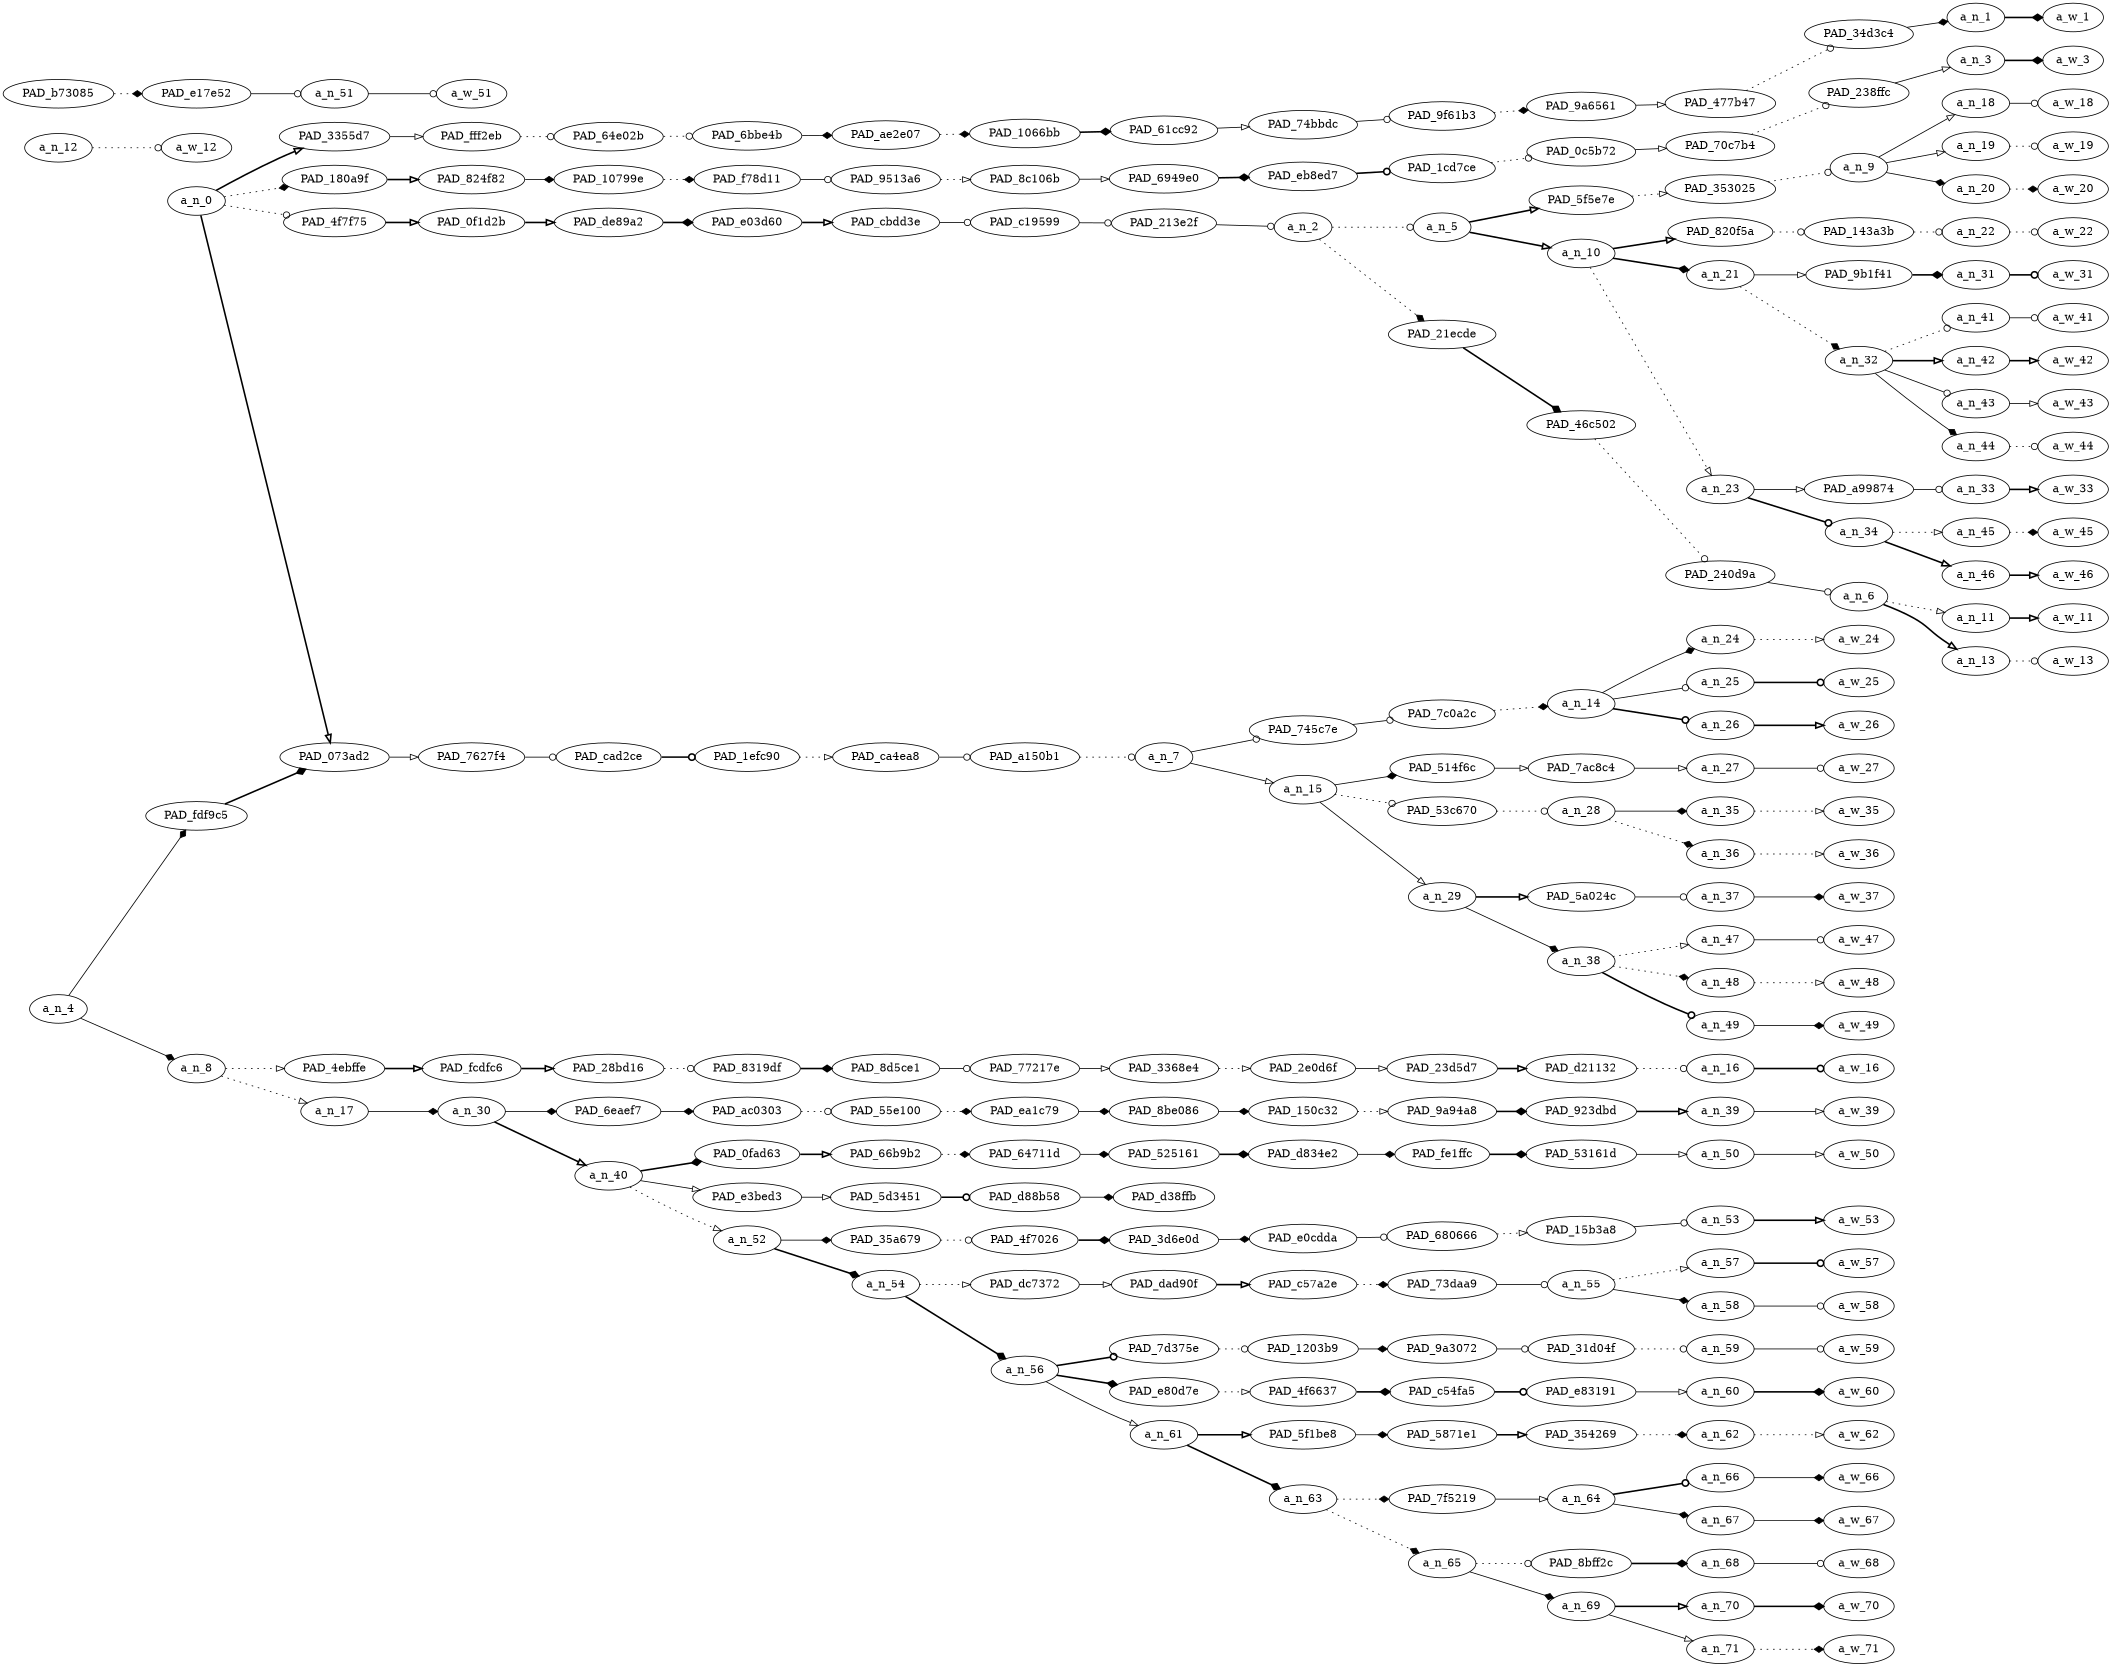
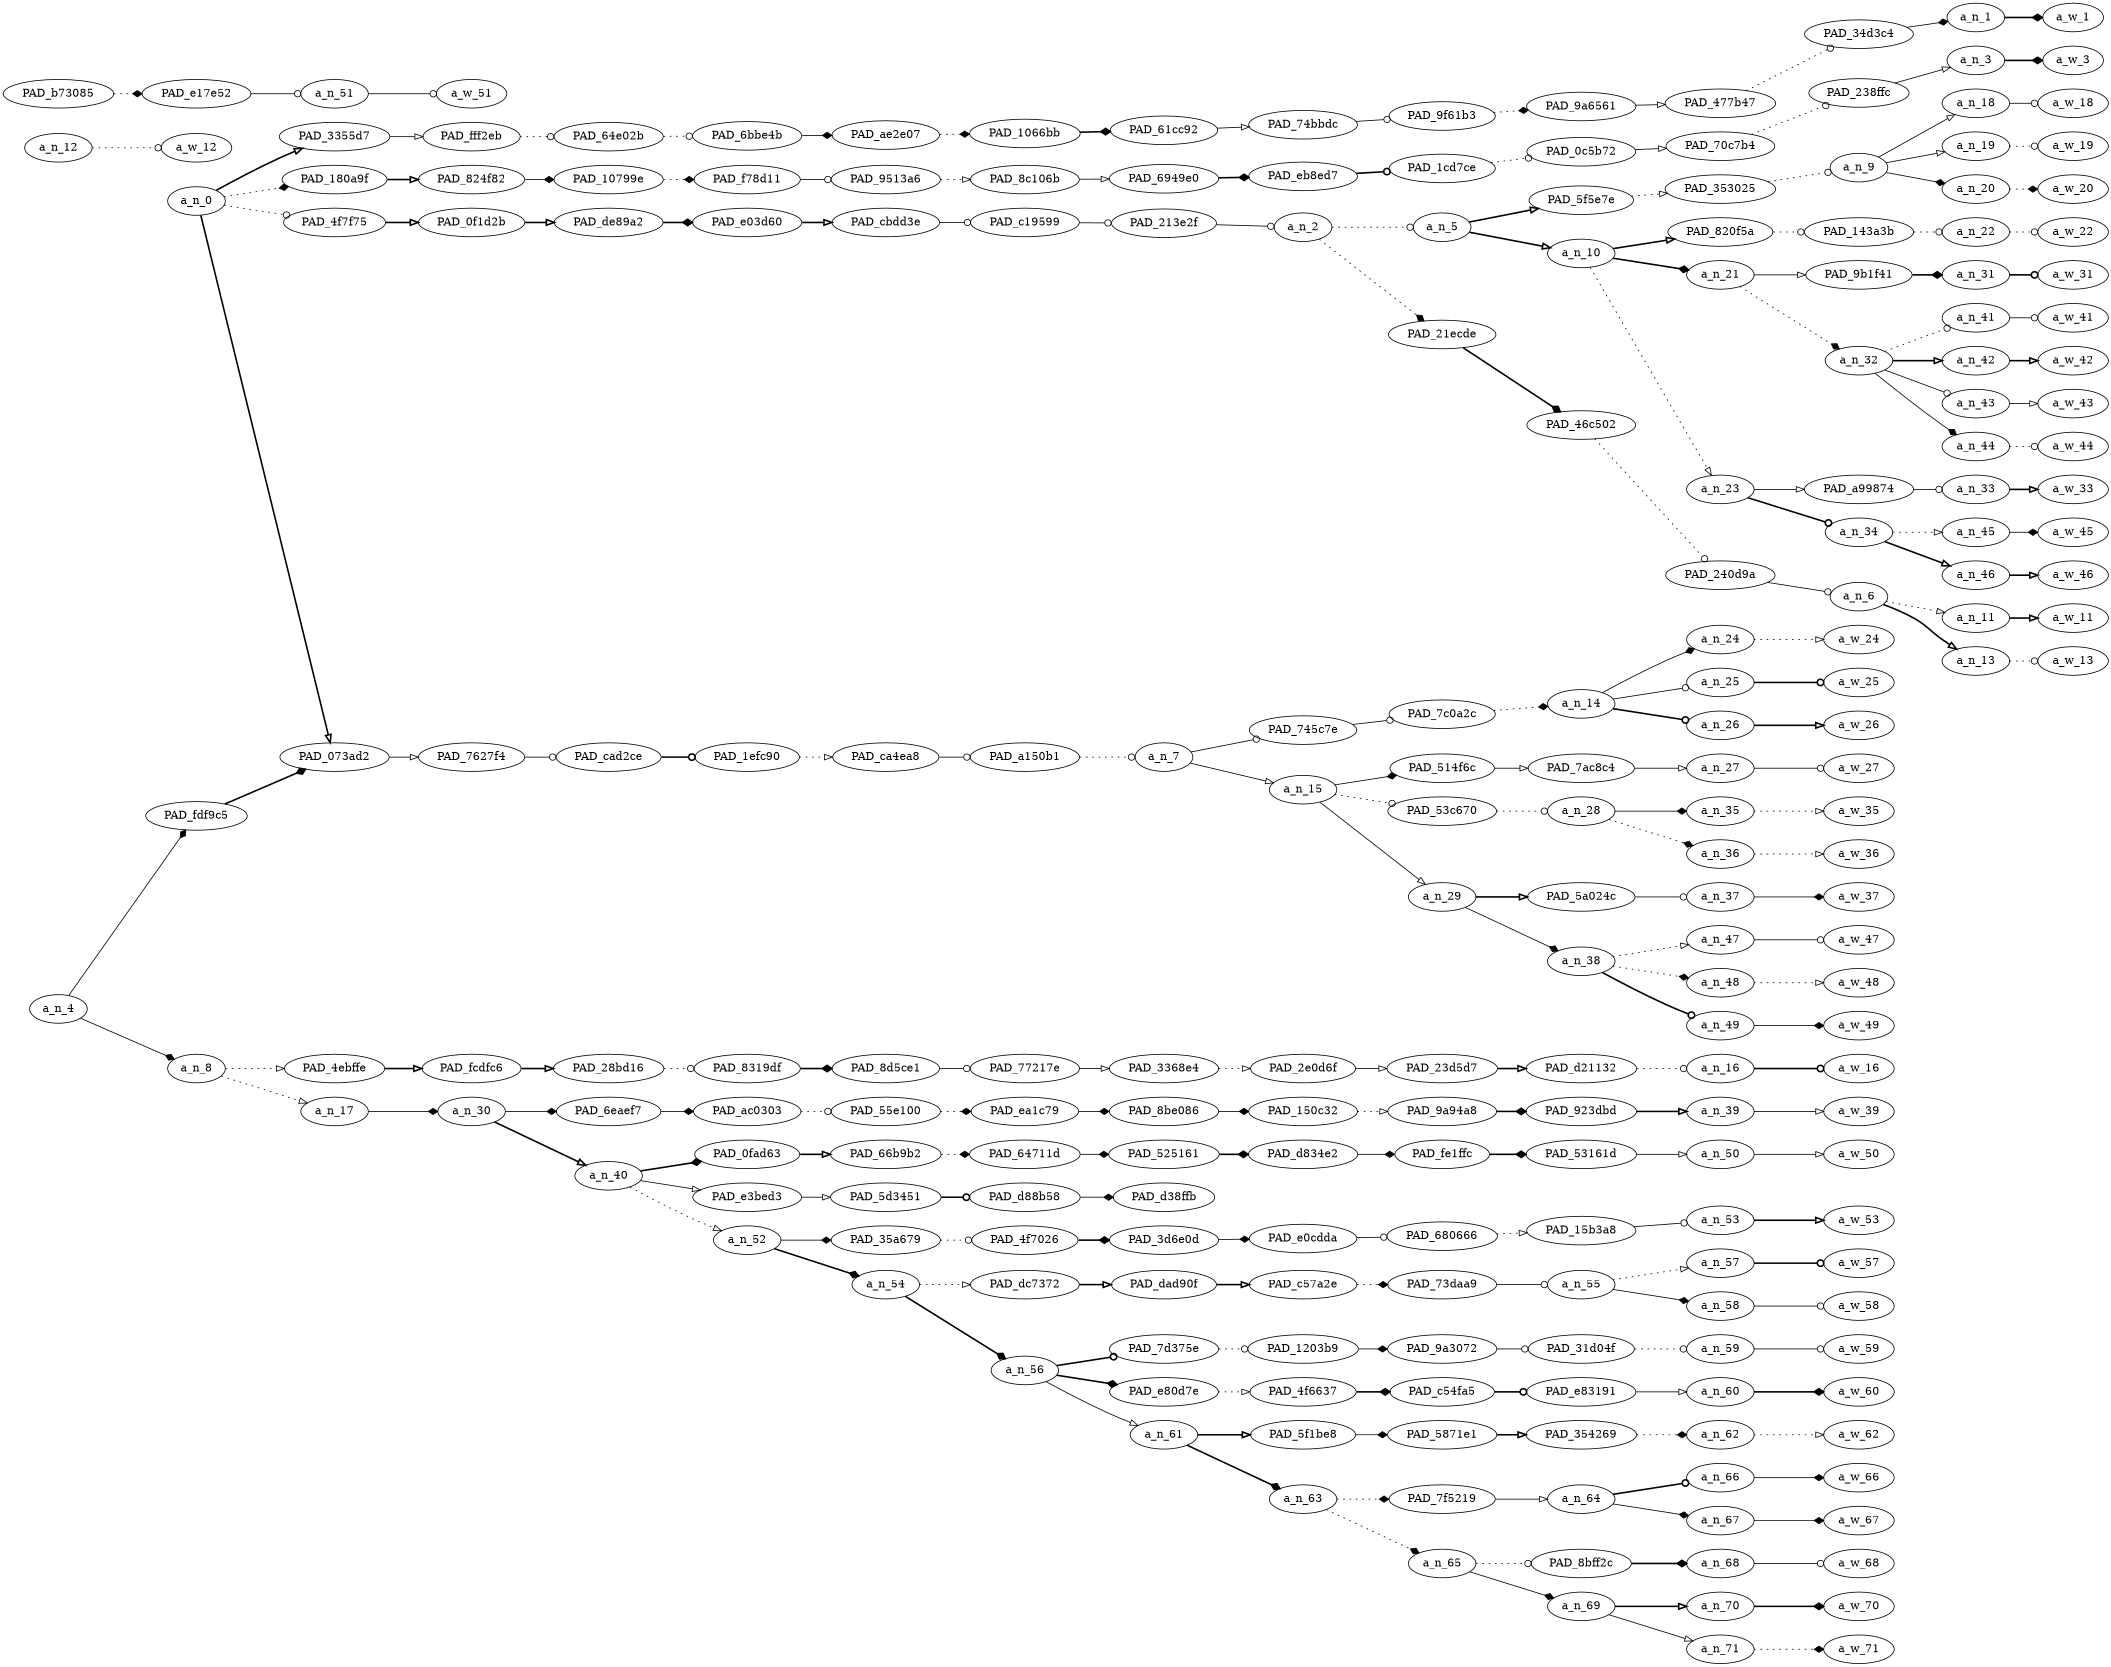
(2019, 532) -> (2019, 532)
(1091, 1285) -> (1091, 1285)
